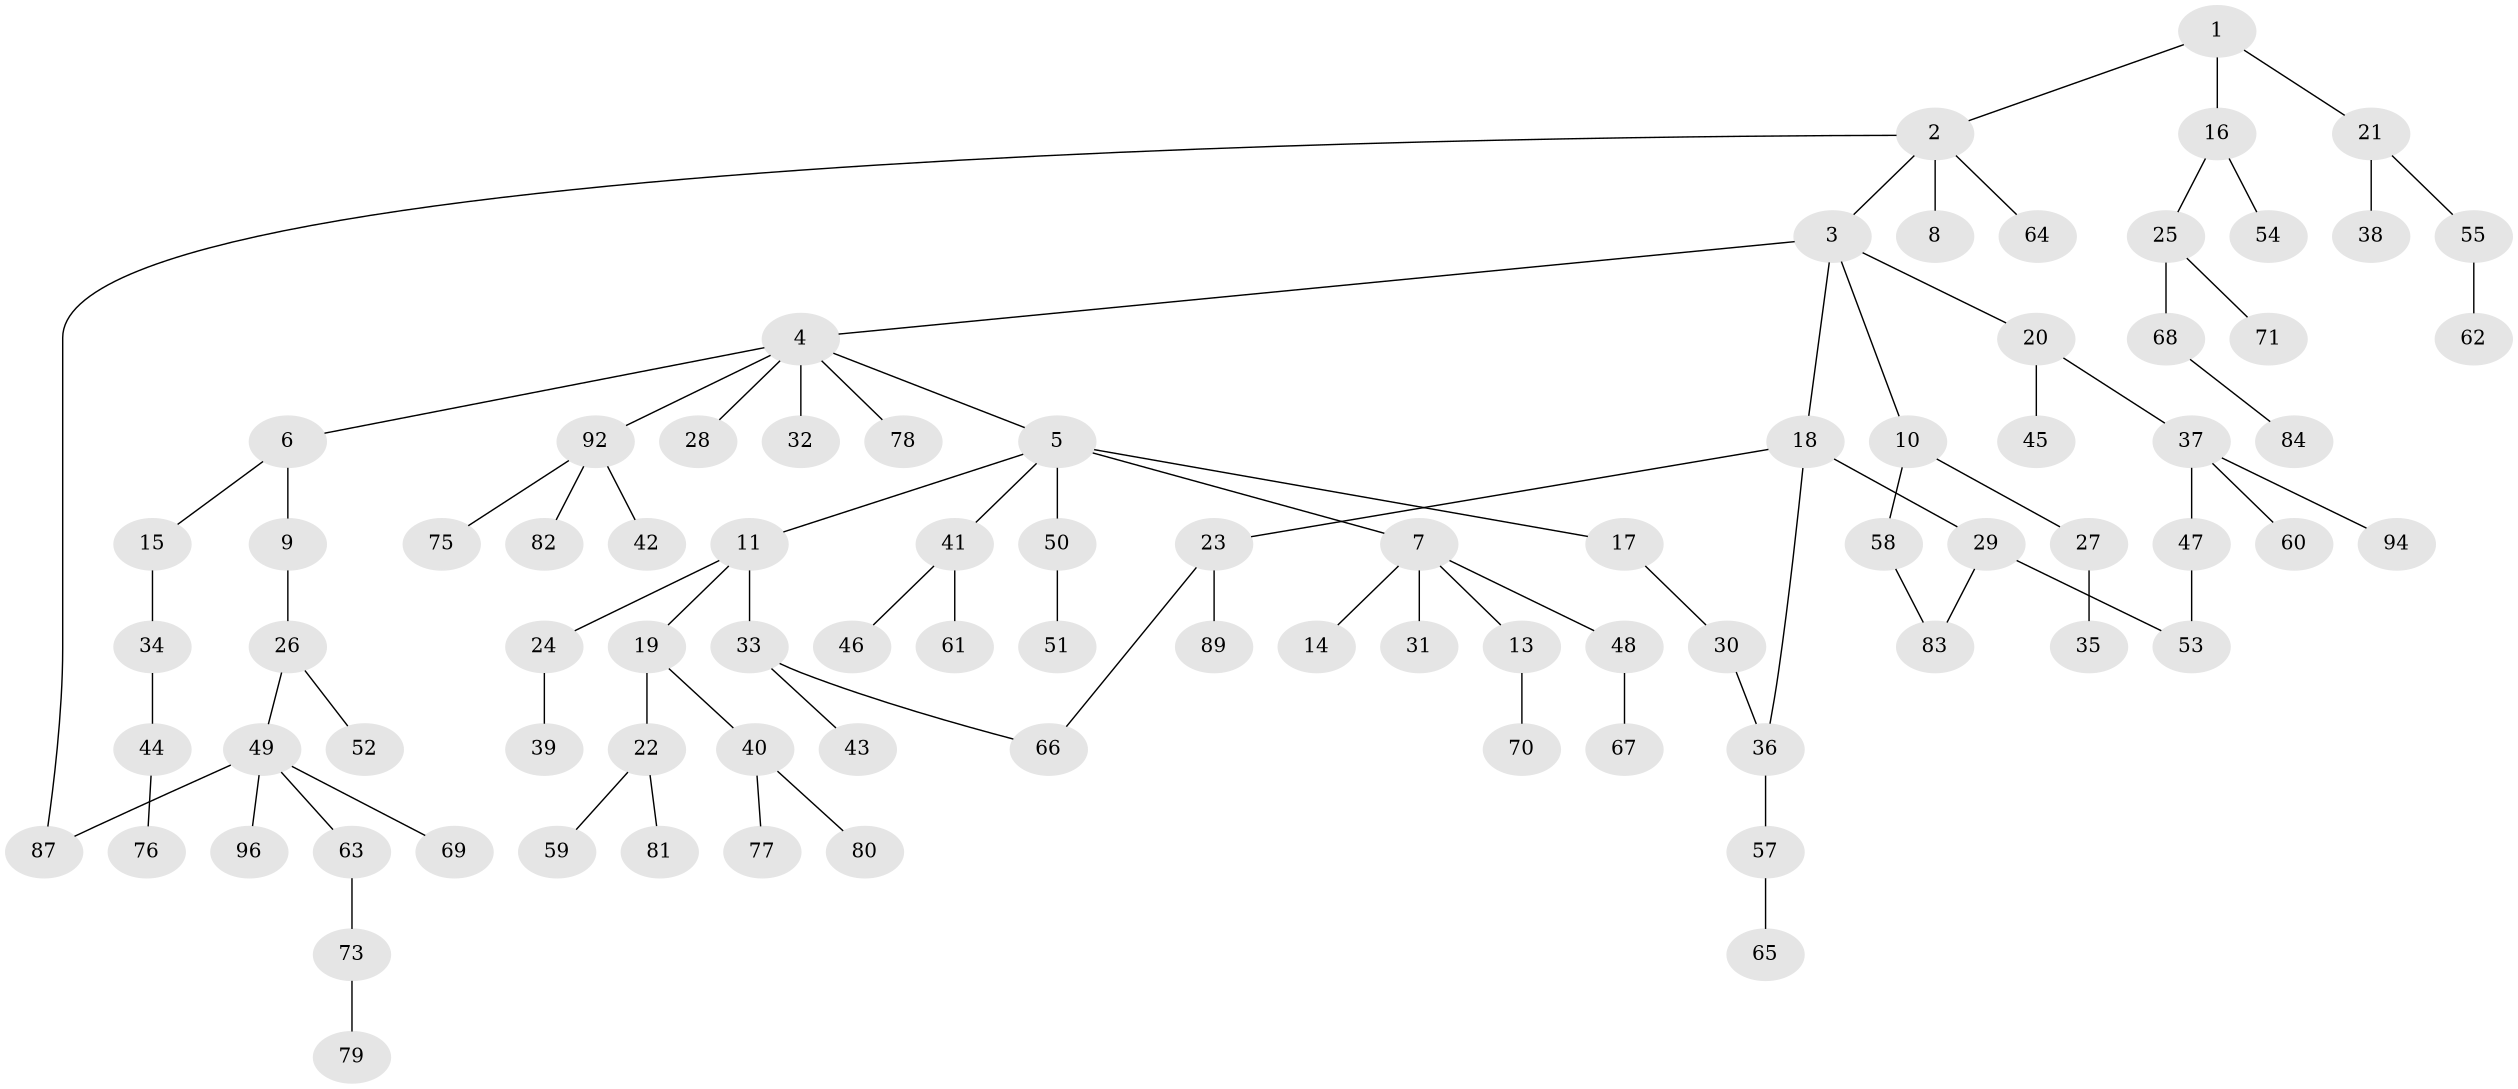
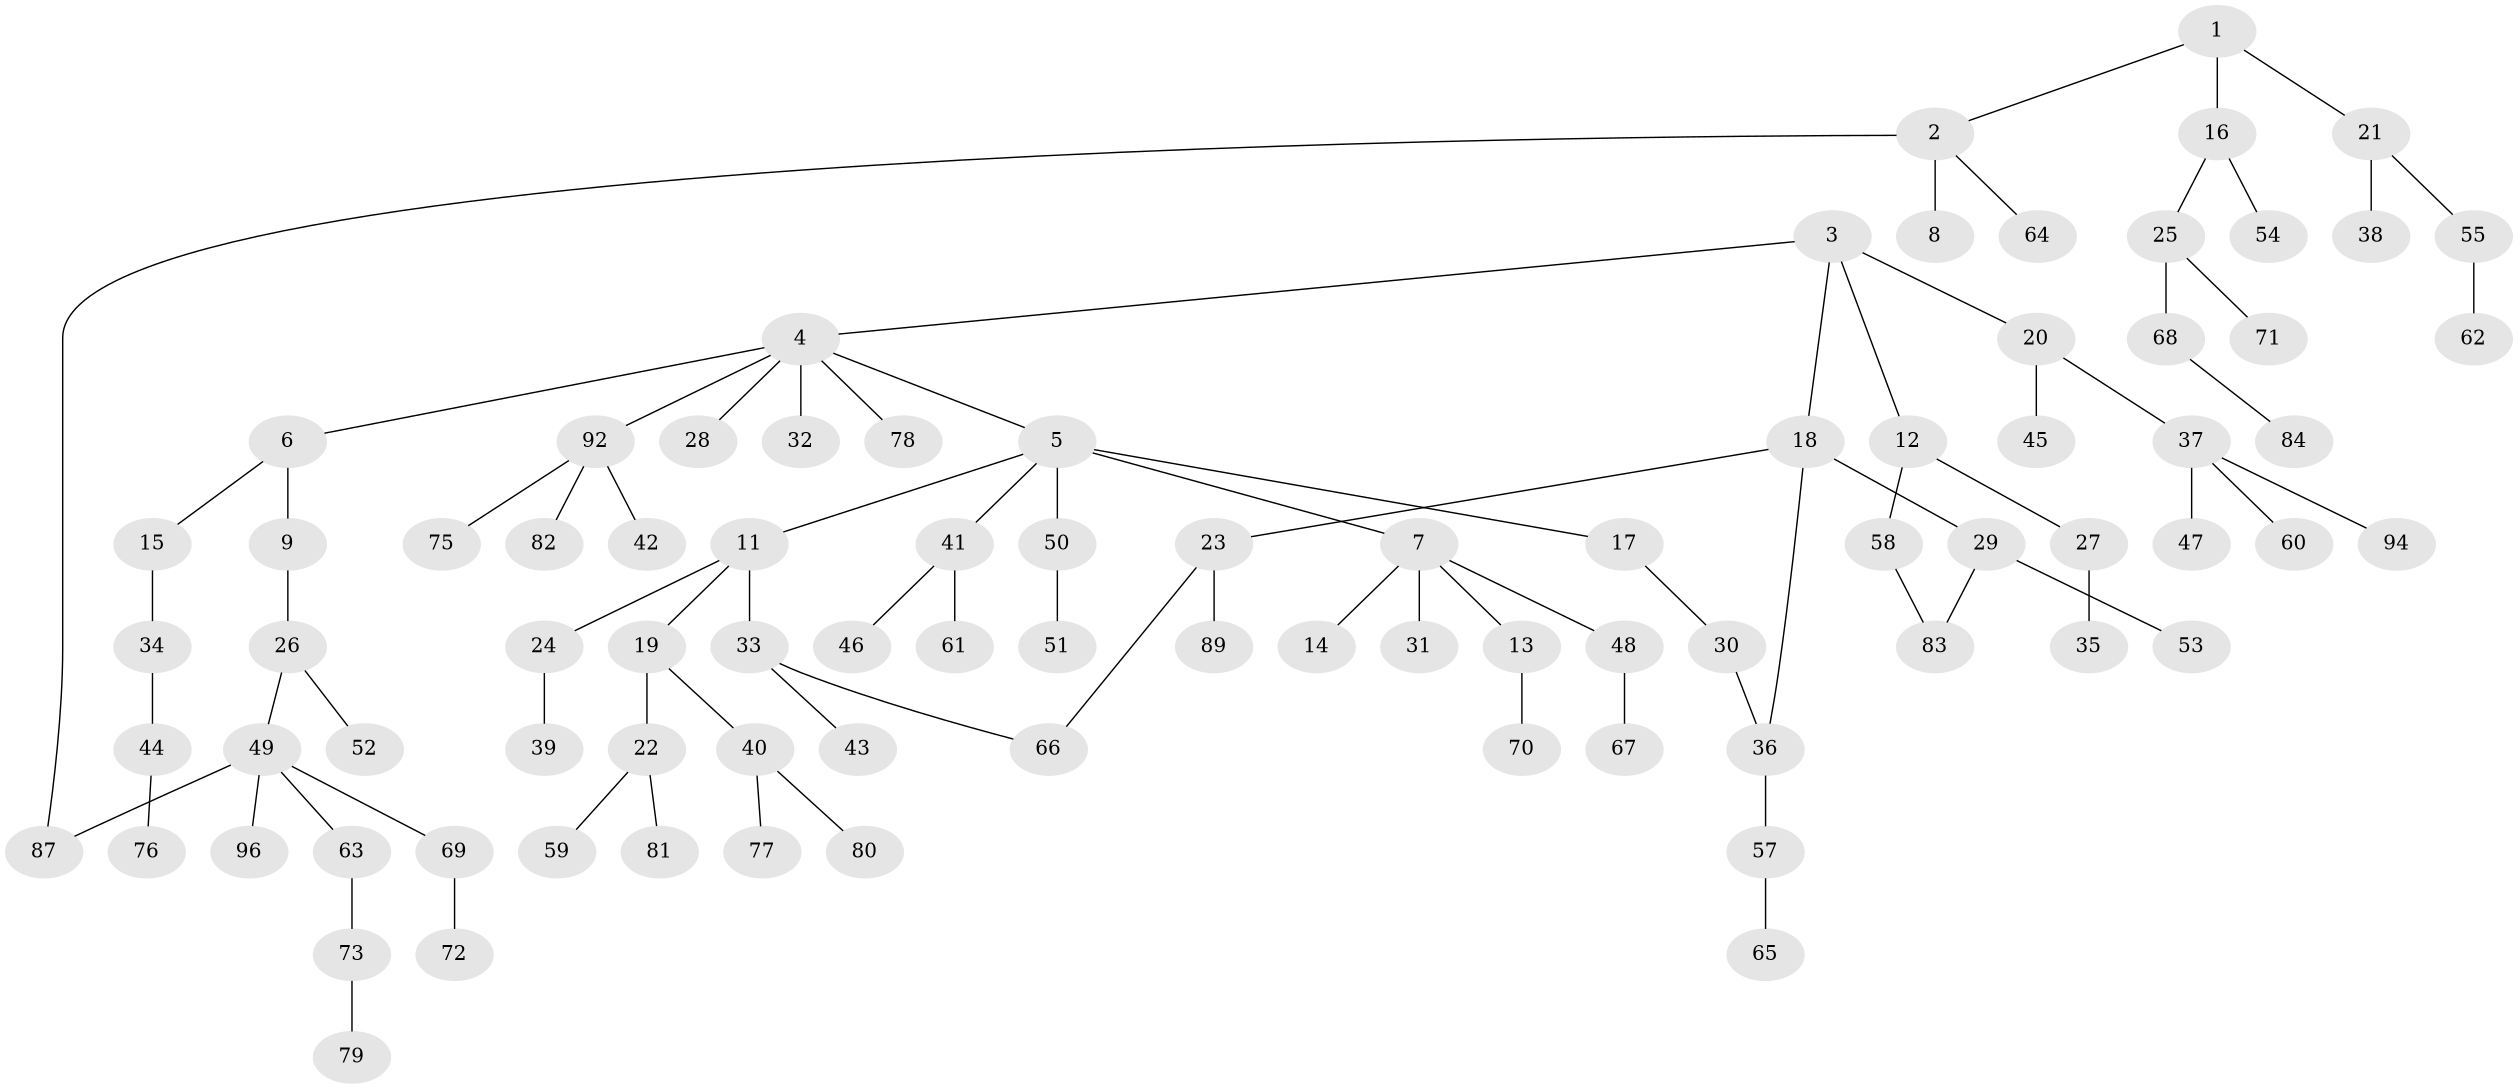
(1884, 185) -> none
(1908, 442) -> (1908, 442)
(2192, 596) -> none
none -> (455, 955)
